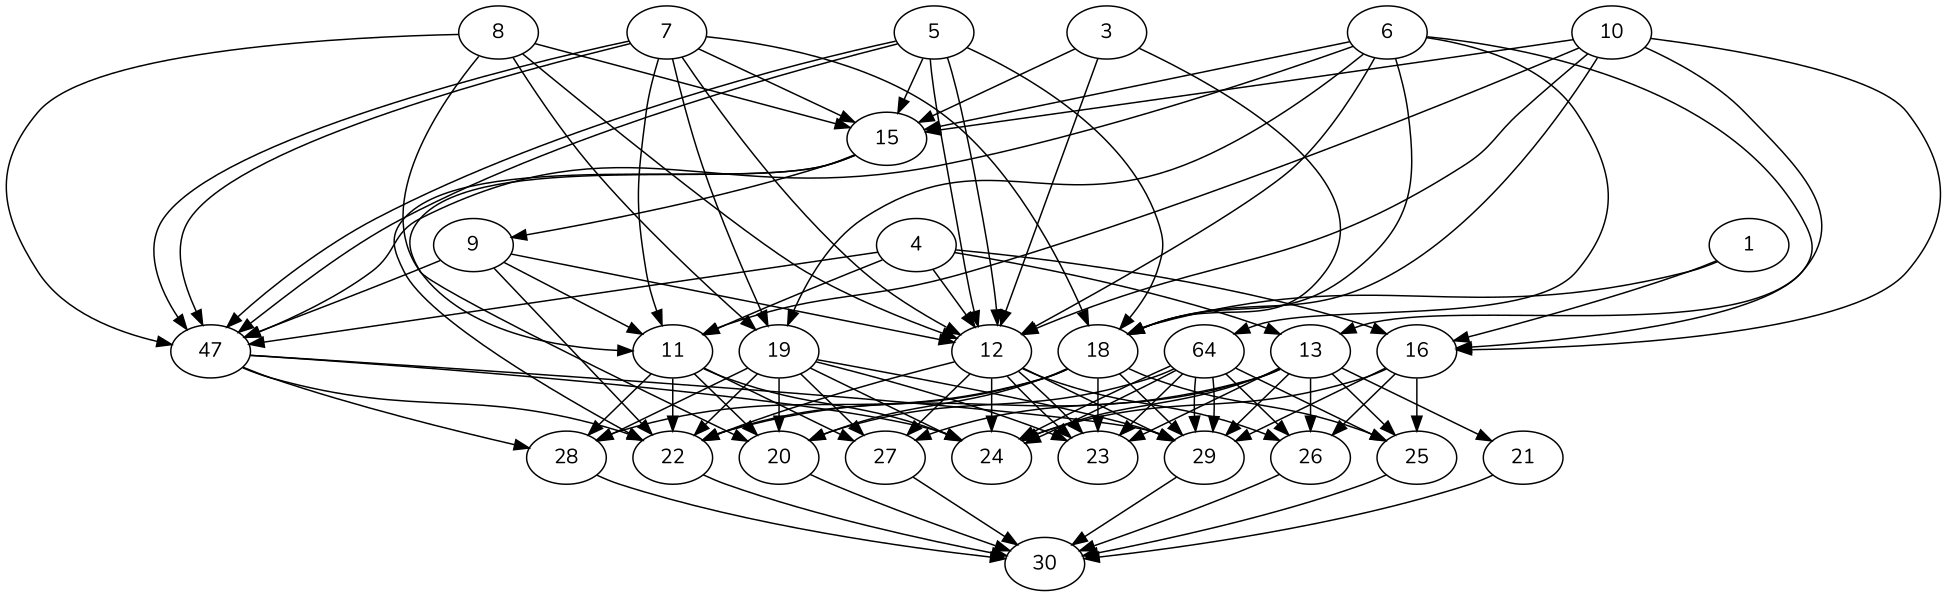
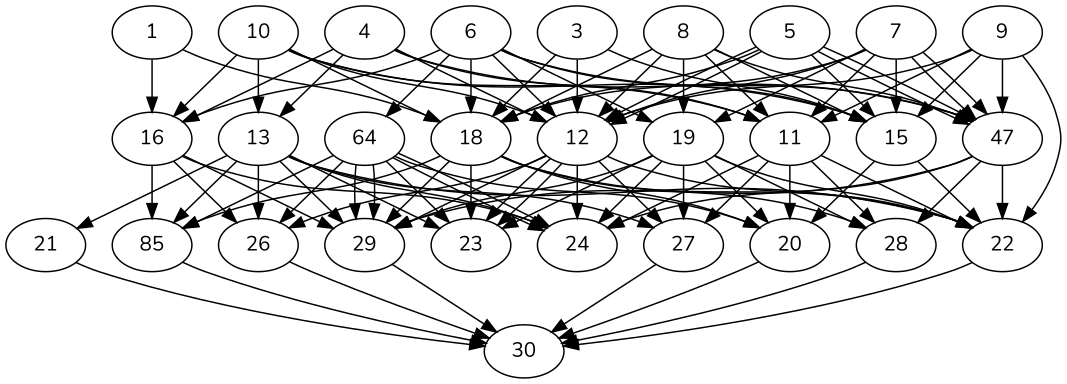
none -> (615, 67)
(692, 201) -> (961, 74)
(1417, 458) -> (152, 245)
